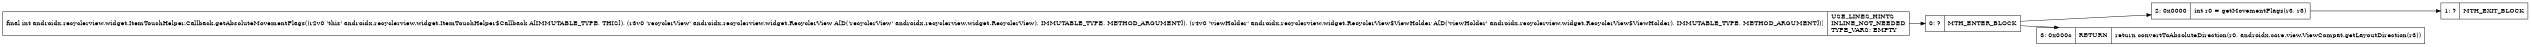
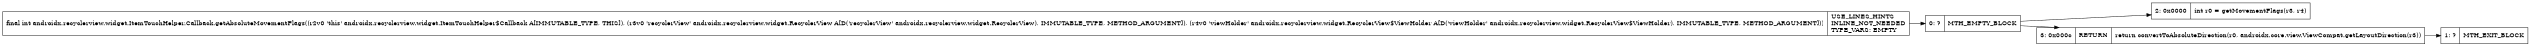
(2250, 11) -> (2250, 11)
(2373, 11) -> (2431, 36)
(1982, 23) -> (1982, 23)
